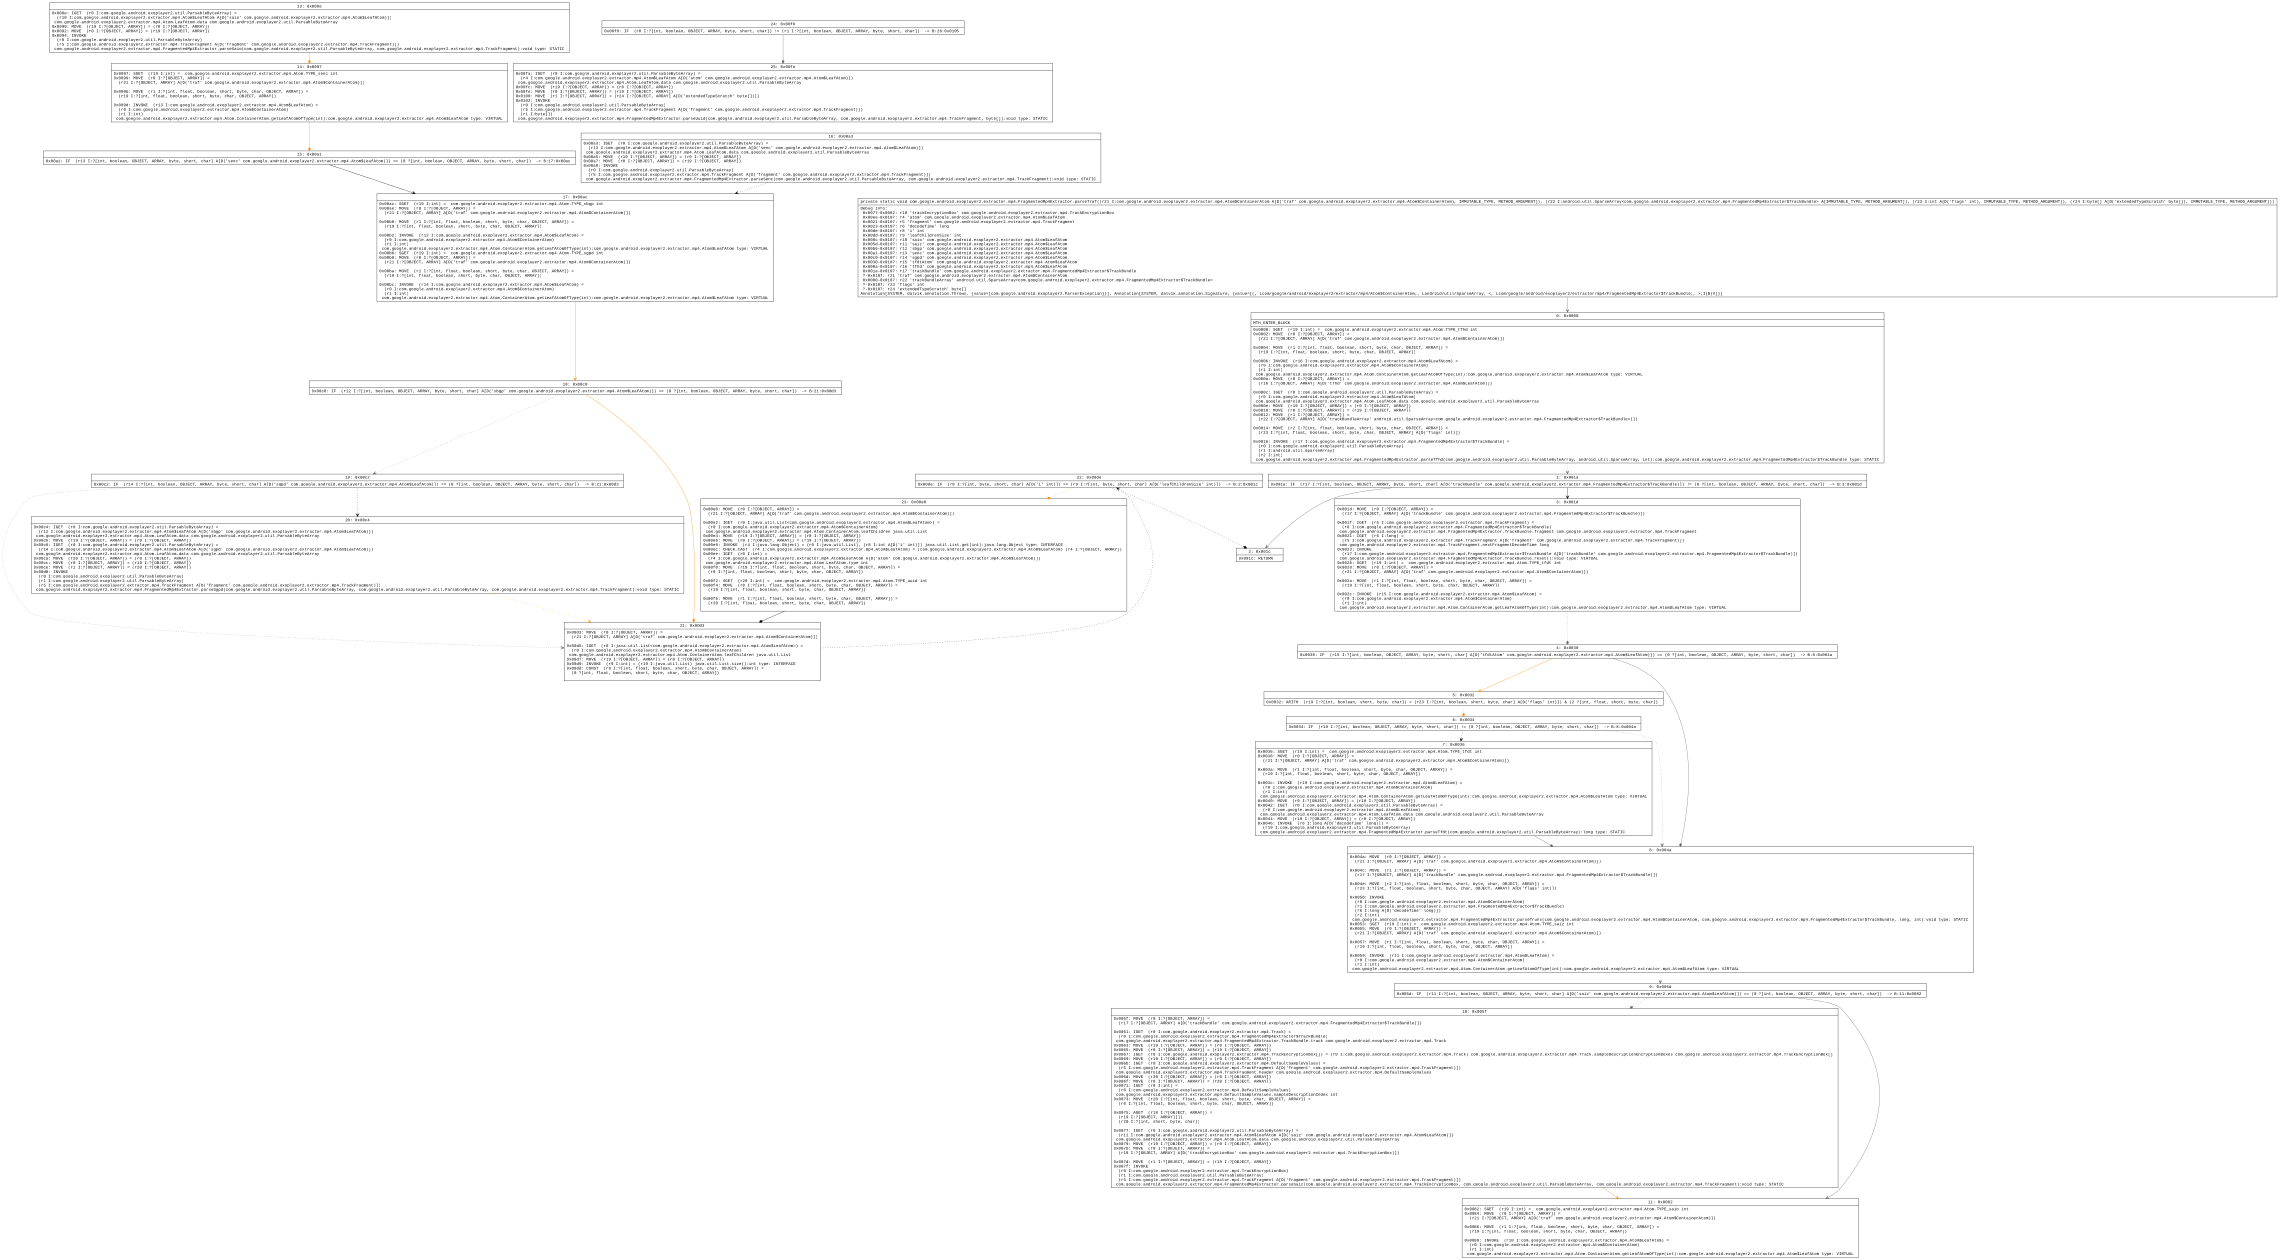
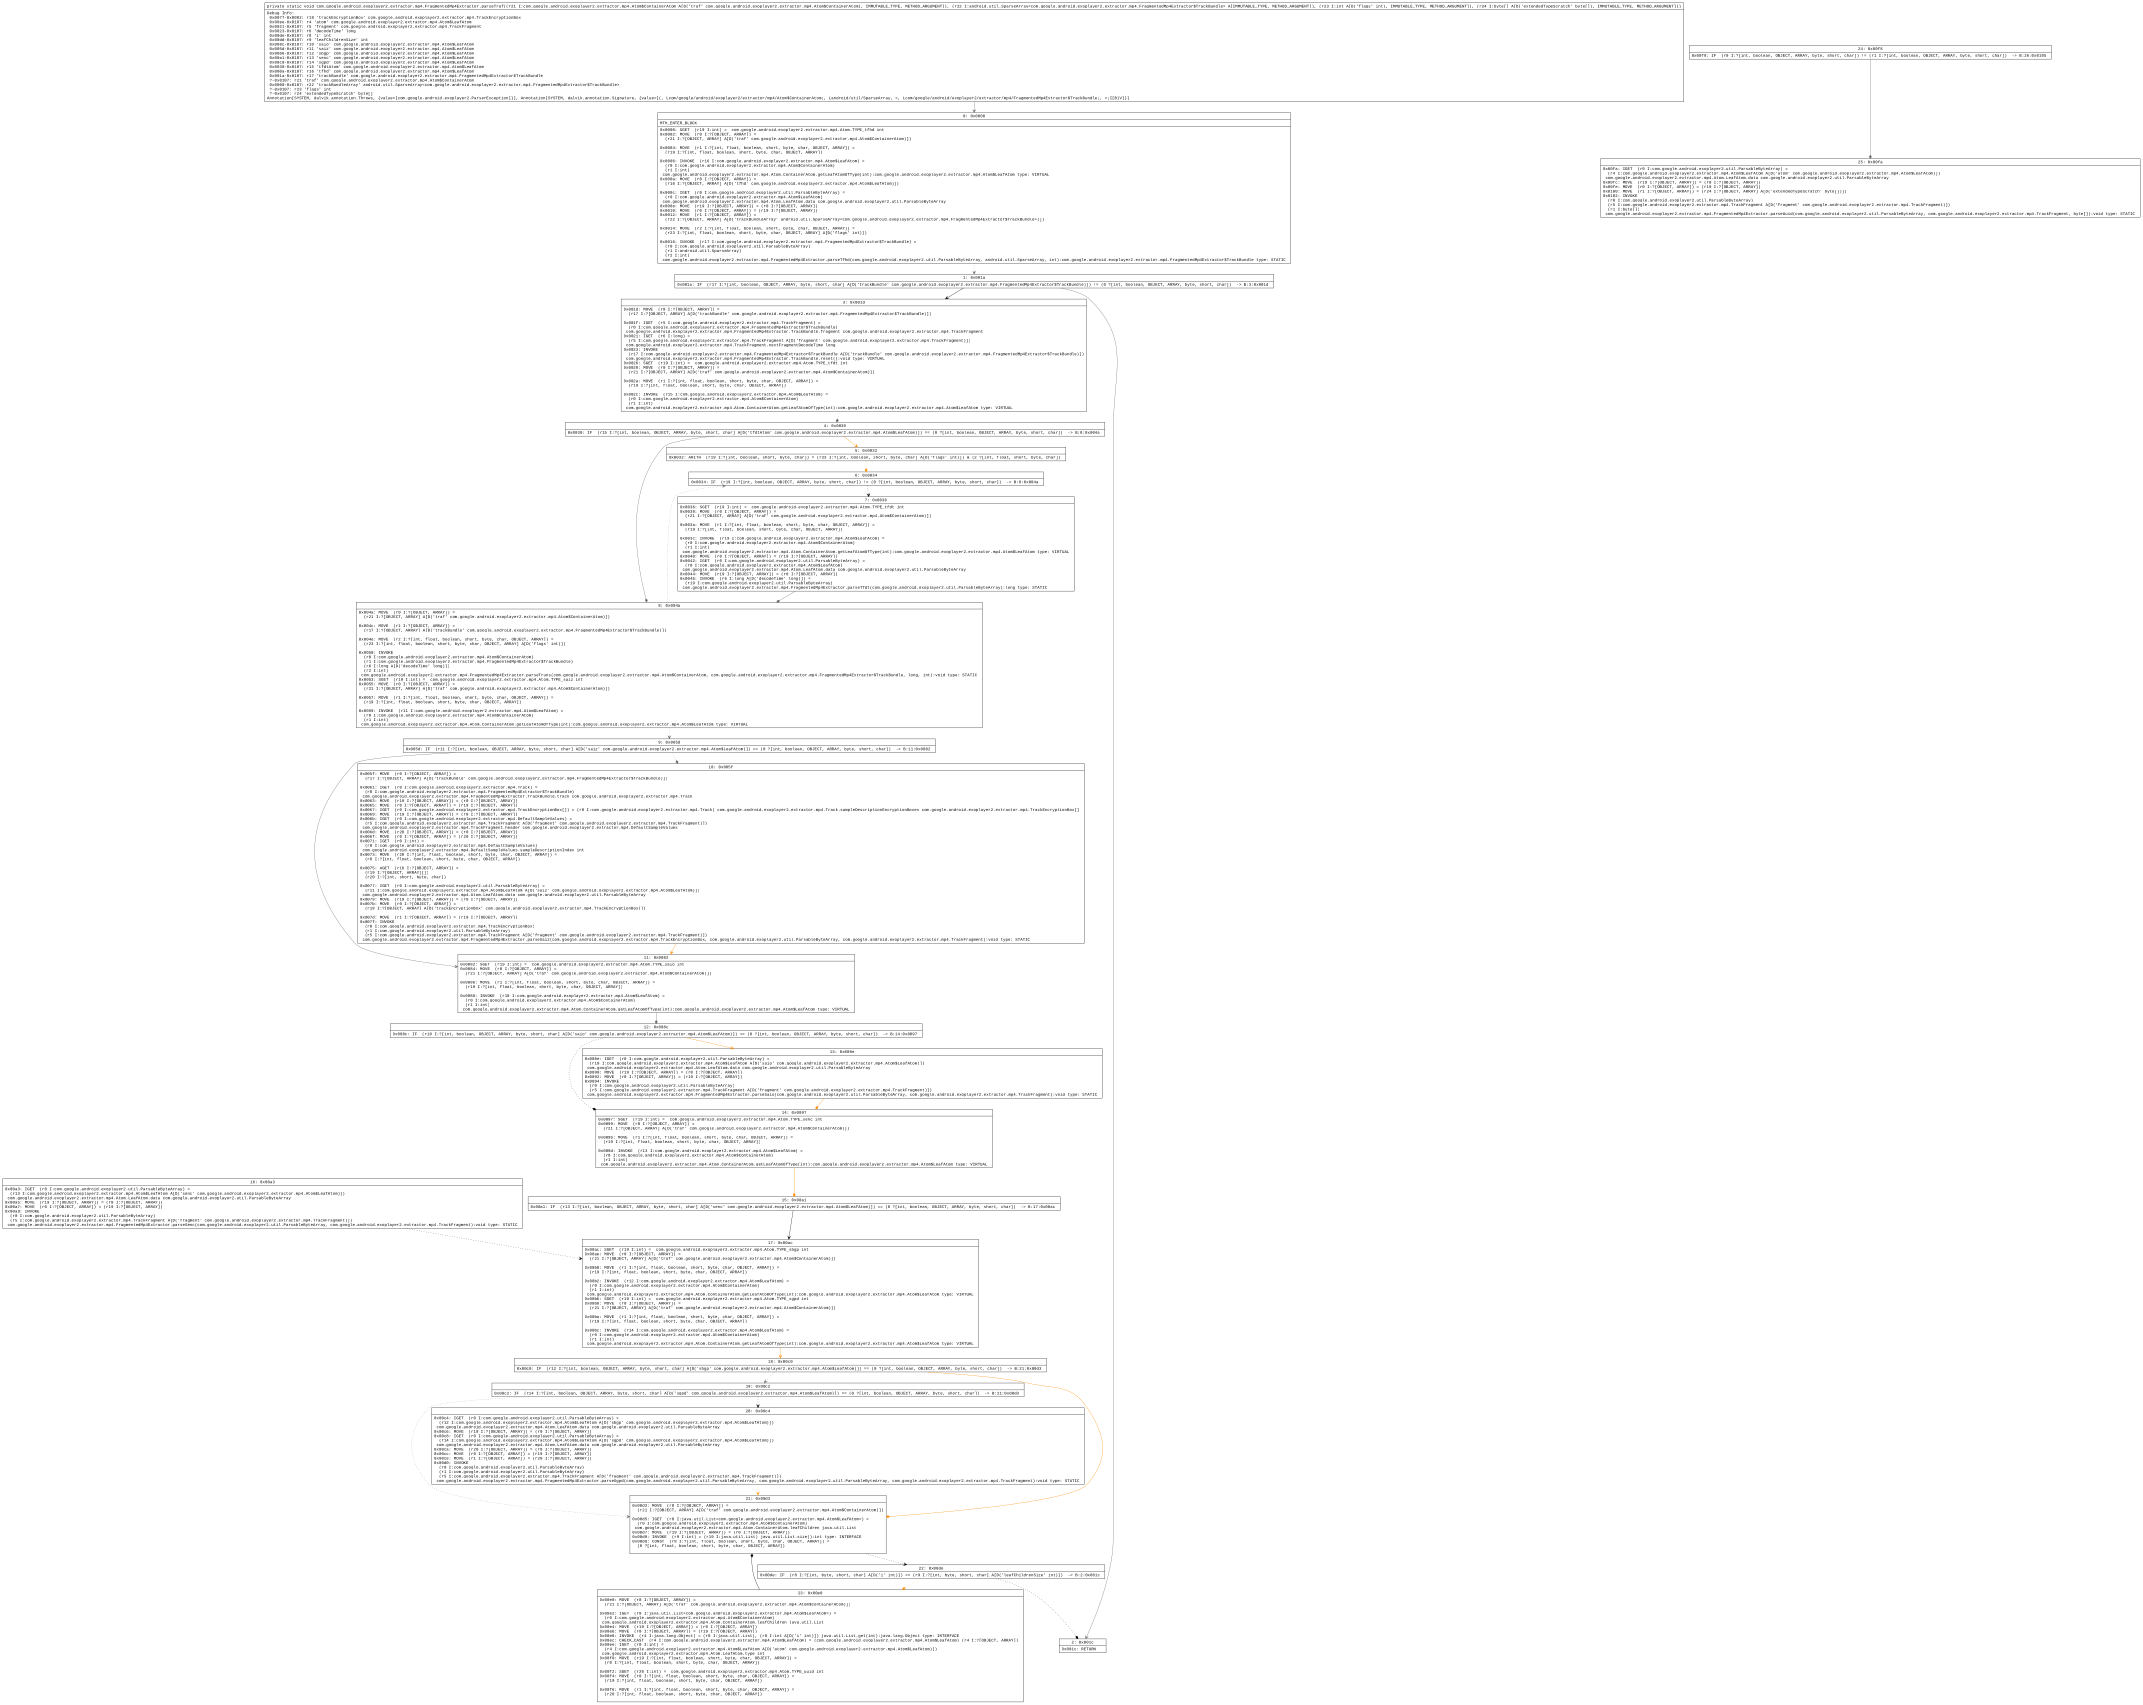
(1660, 766) -> (669, 524)
none -> (656, 1031)
